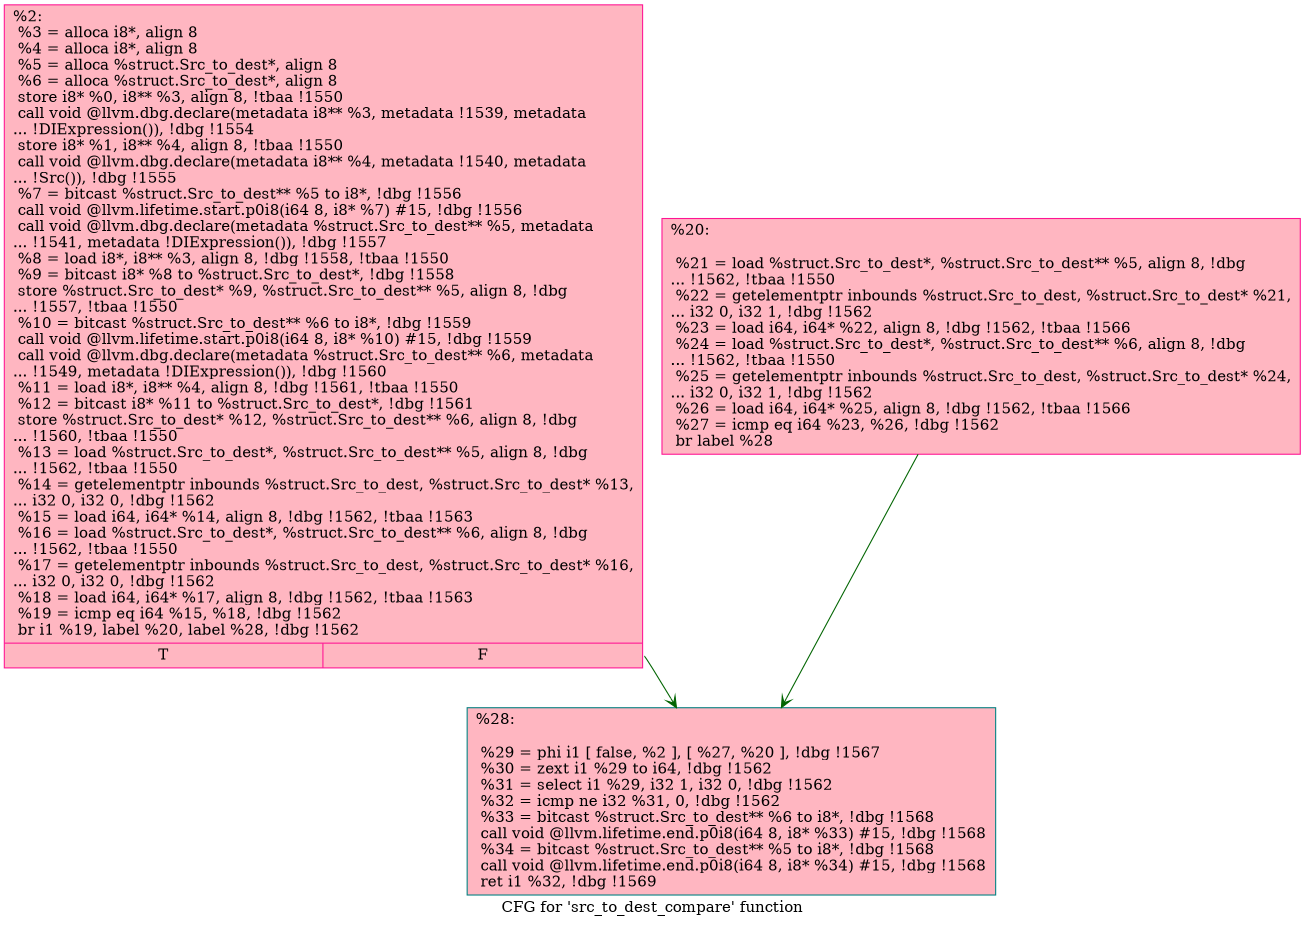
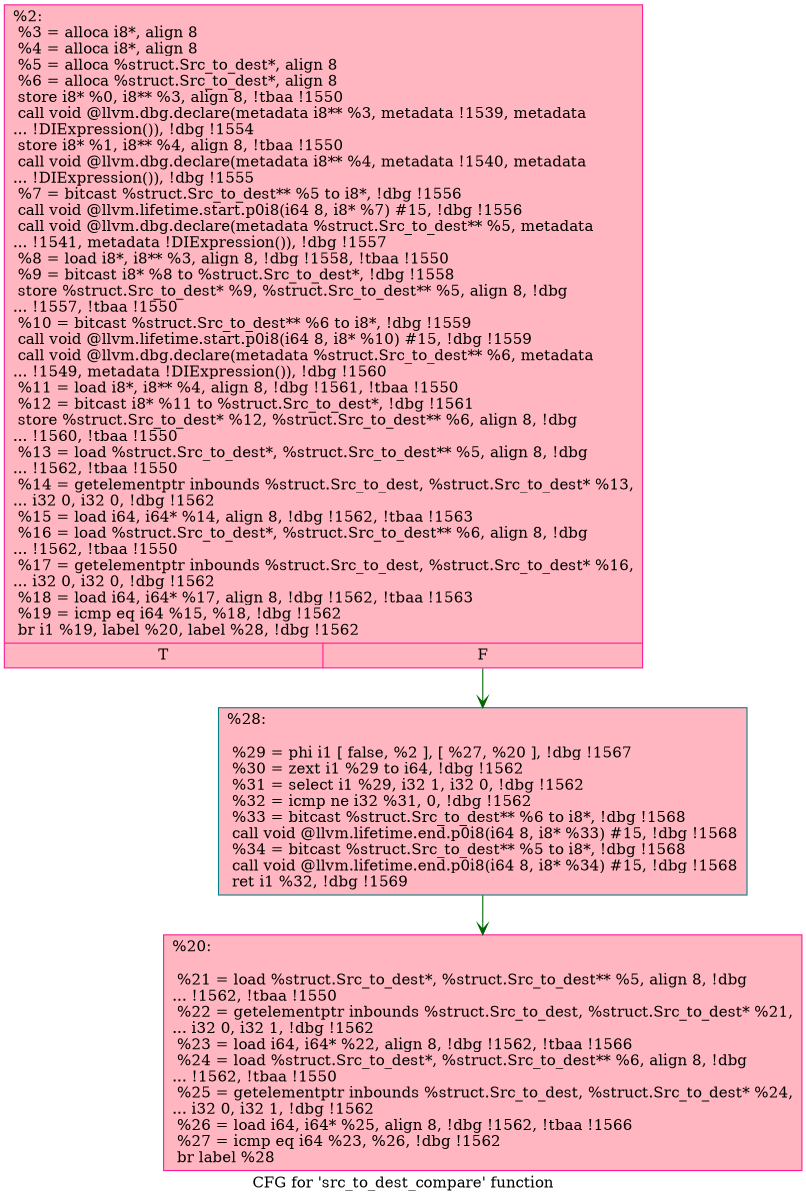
(95, 178) -> (134, 178)
(852, 576) -> (483, 910)
